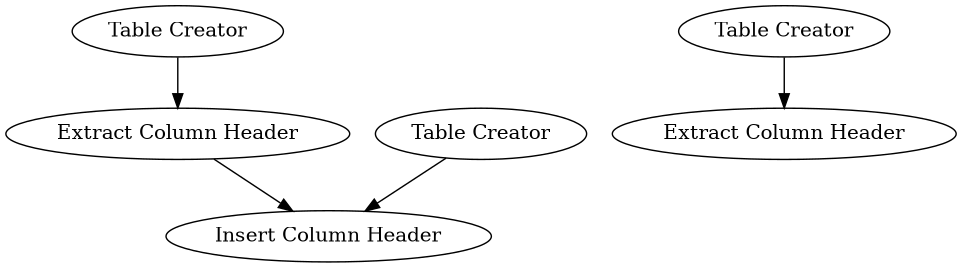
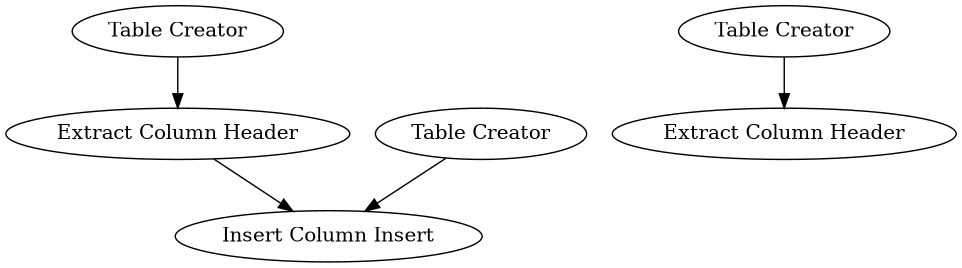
(329, 236) -> (329, 236)
